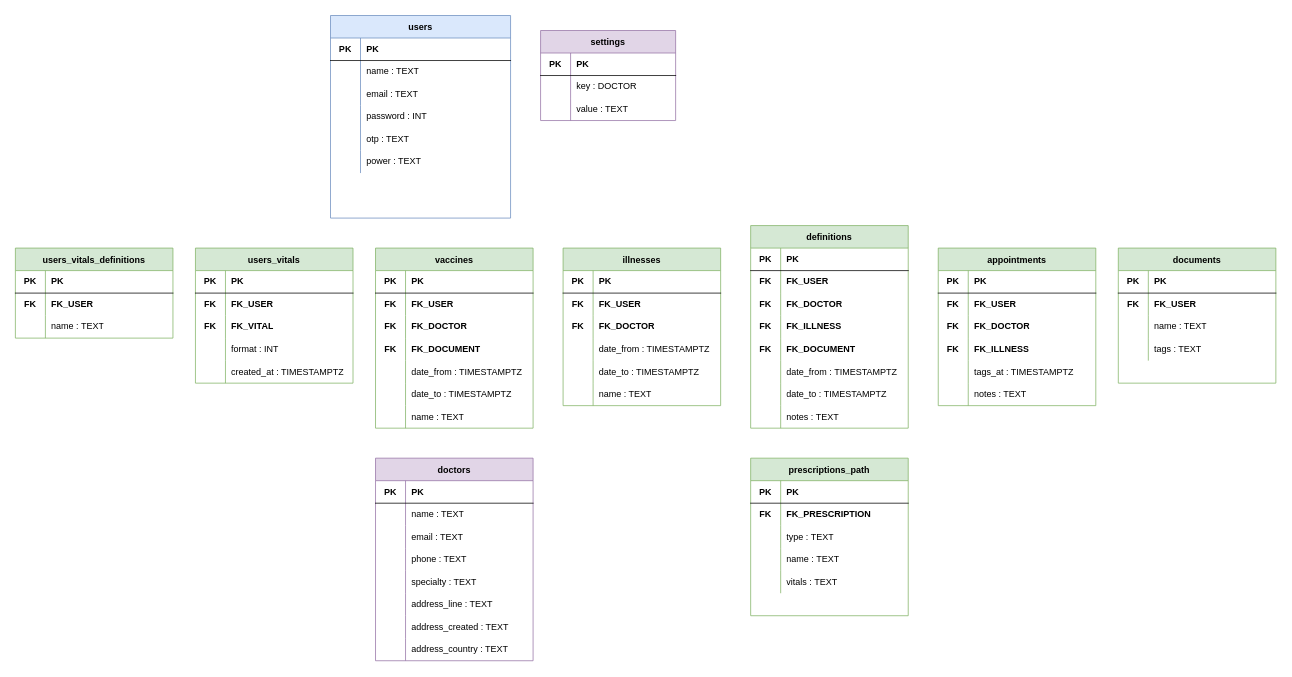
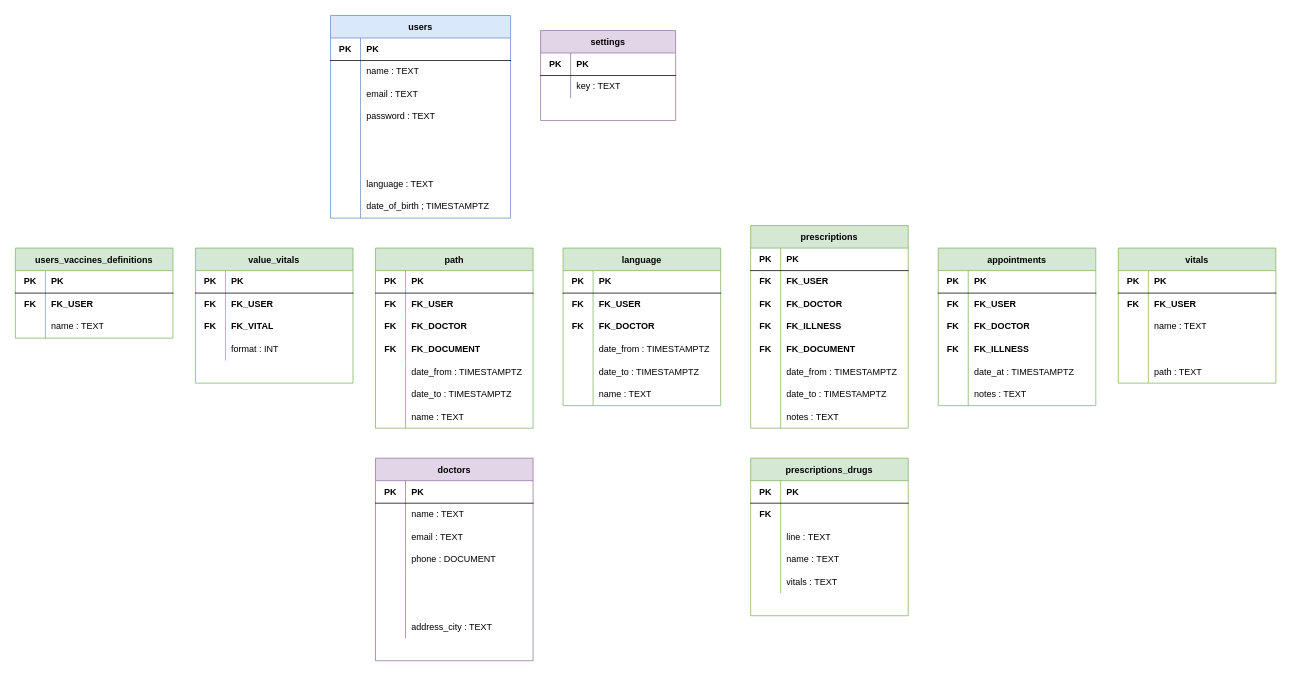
(603, 87) -> (598, 87)
(623, 109) -> none
(398, 117) -> (401, 117)
(435, 139) -> none
(435, 162) -> none
none -> (435, 184)
none -> (435, 207)
(829, 237) -> (829, 237)
(94, 260) -> (94, 260)
(274, 260) -> (274, 260)
(454, 260) -> (454, 260)
(641, 260) -> (641, 260)
(1196, 260) -> (1196, 260)
(1212, 349) -> none
(289, 372) -> none
(1023, 372) -> (1023, 372)
none -> (1212, 372)
(829, 470) -> (829, 470)
(844, 514) -> none
(811, 537) -> (808, 537)
(438, 559) -> (448, 559)
(469, 582) -> none
(469, 604) -> none
(463, 627) -> (455, 627)
(469, 649) -> none
